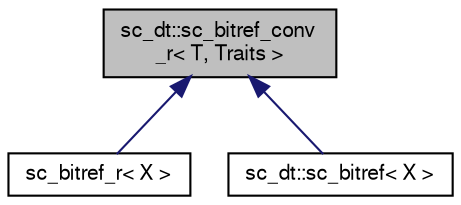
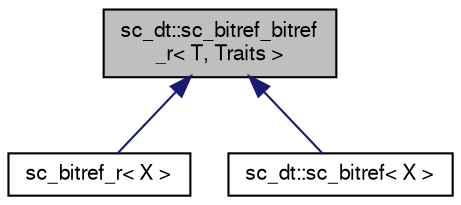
(220, 43) -> (220, 43)
